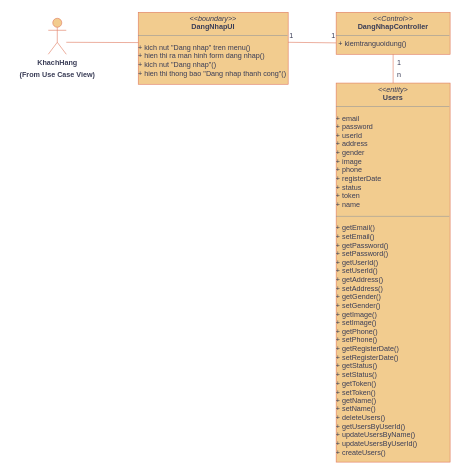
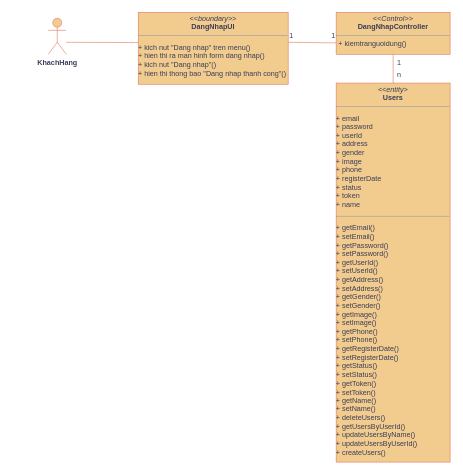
(57, 75) -> none
